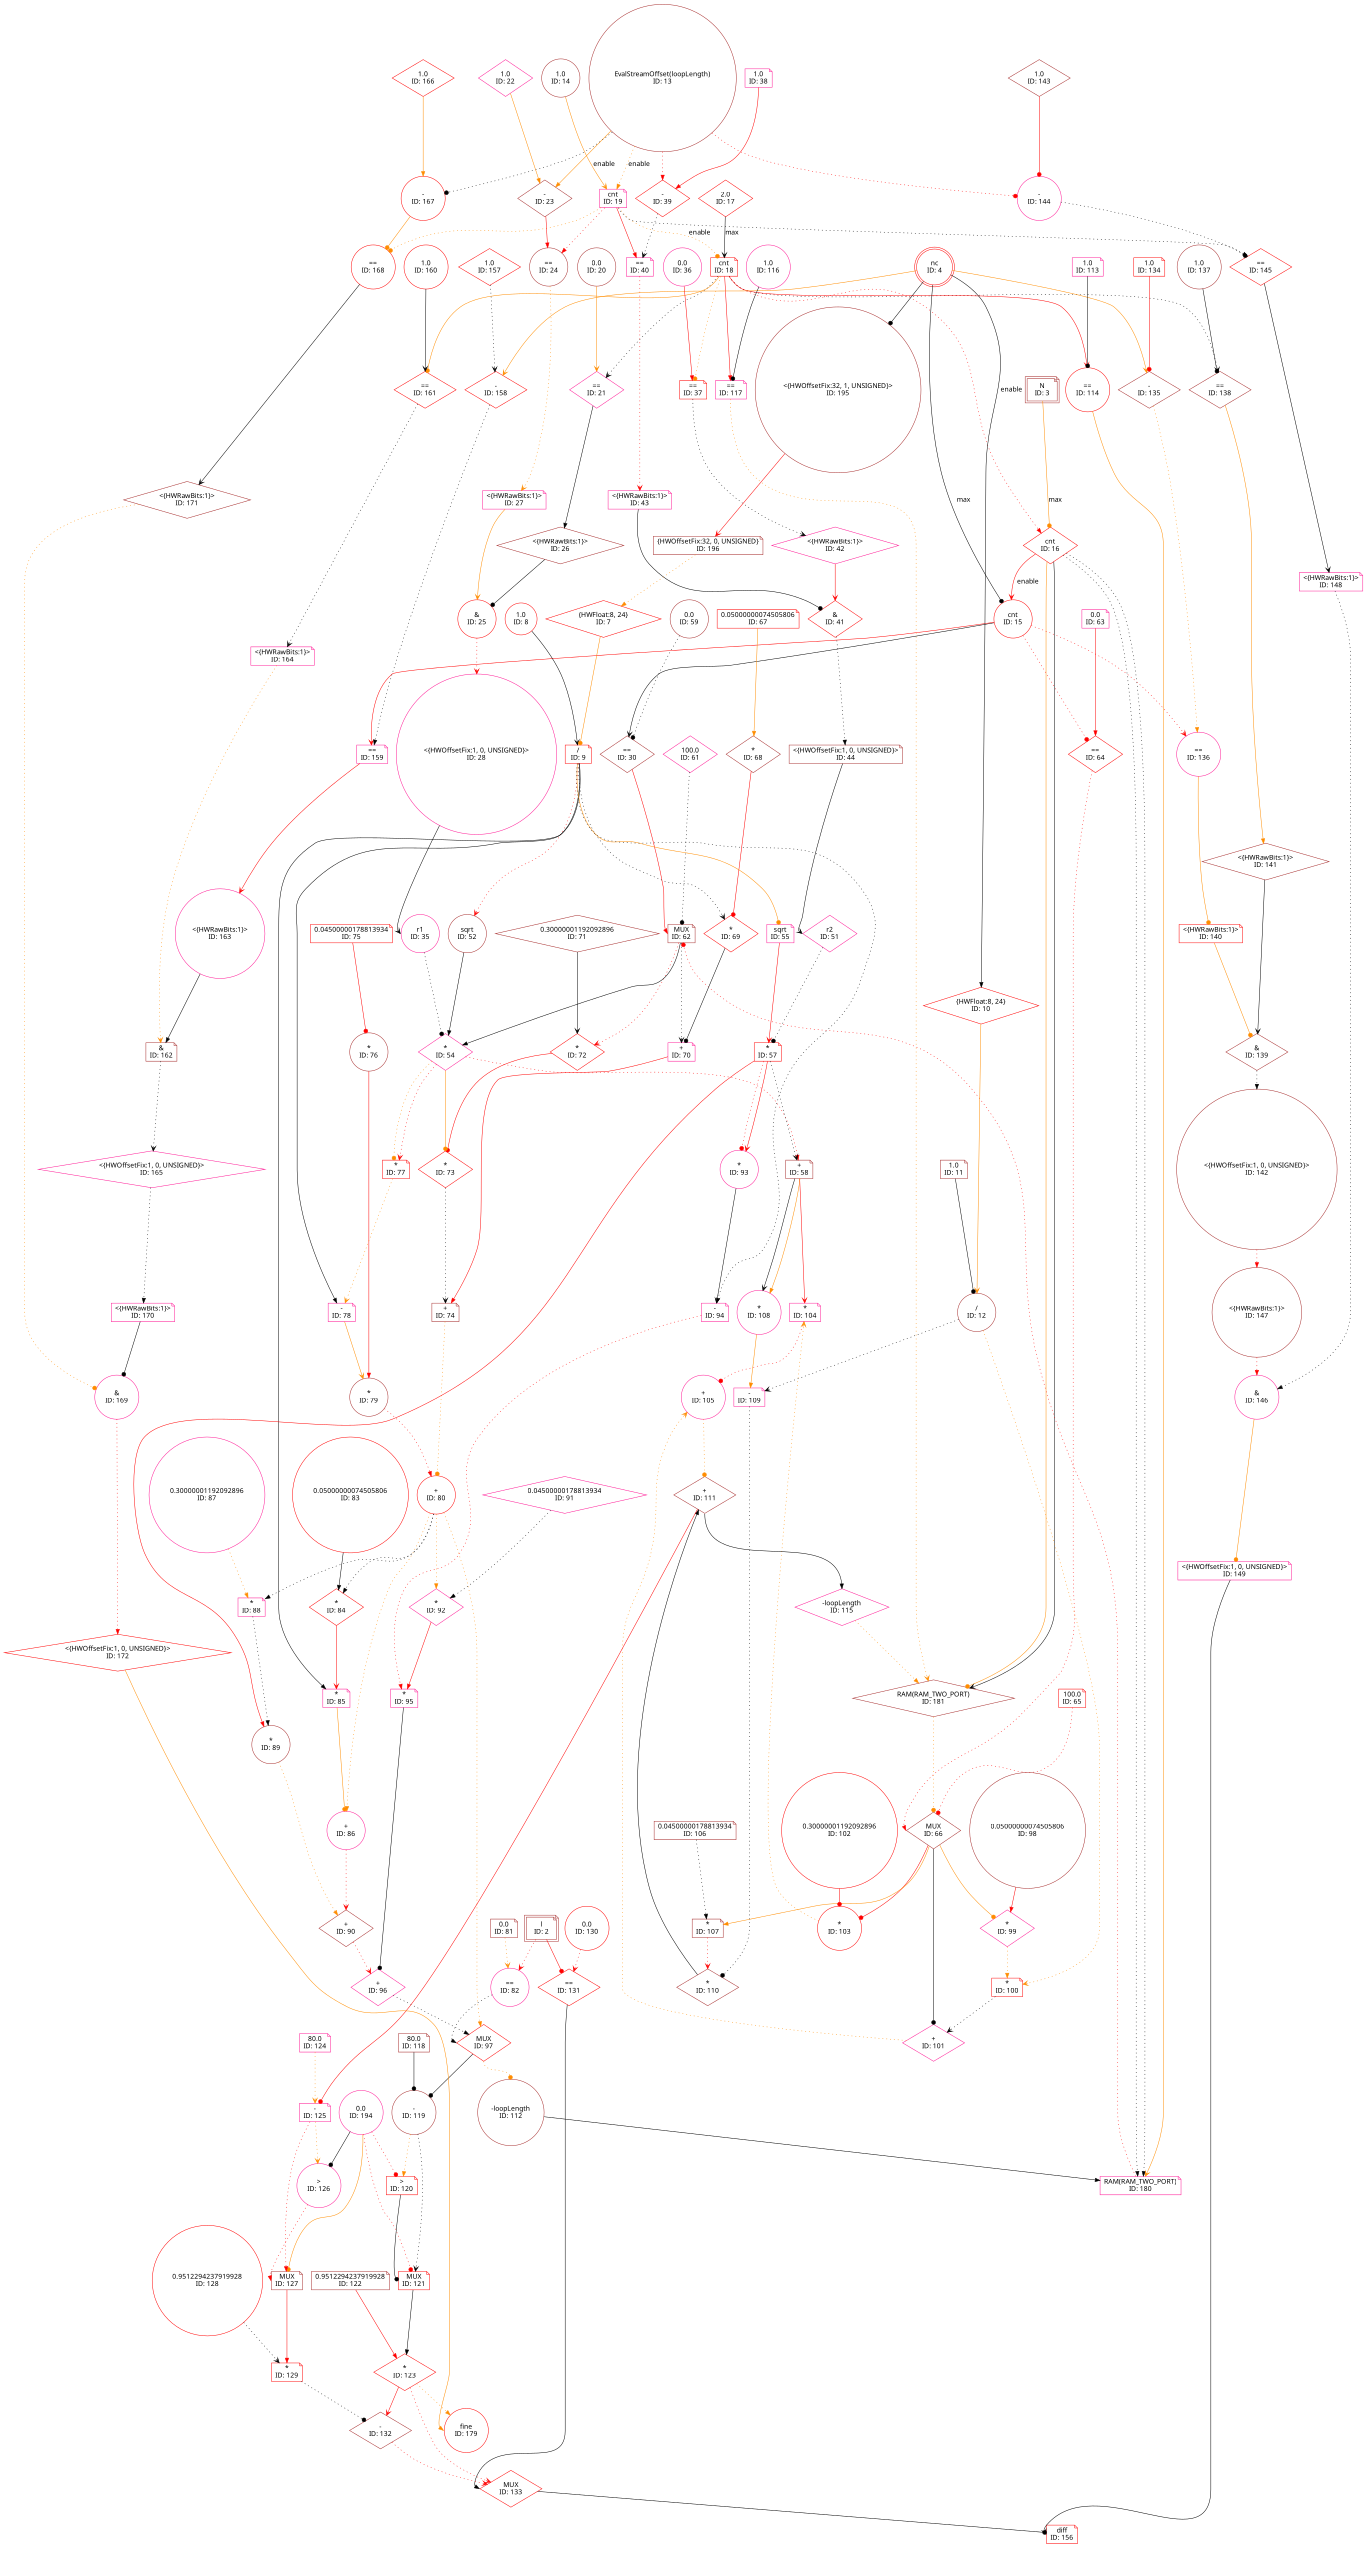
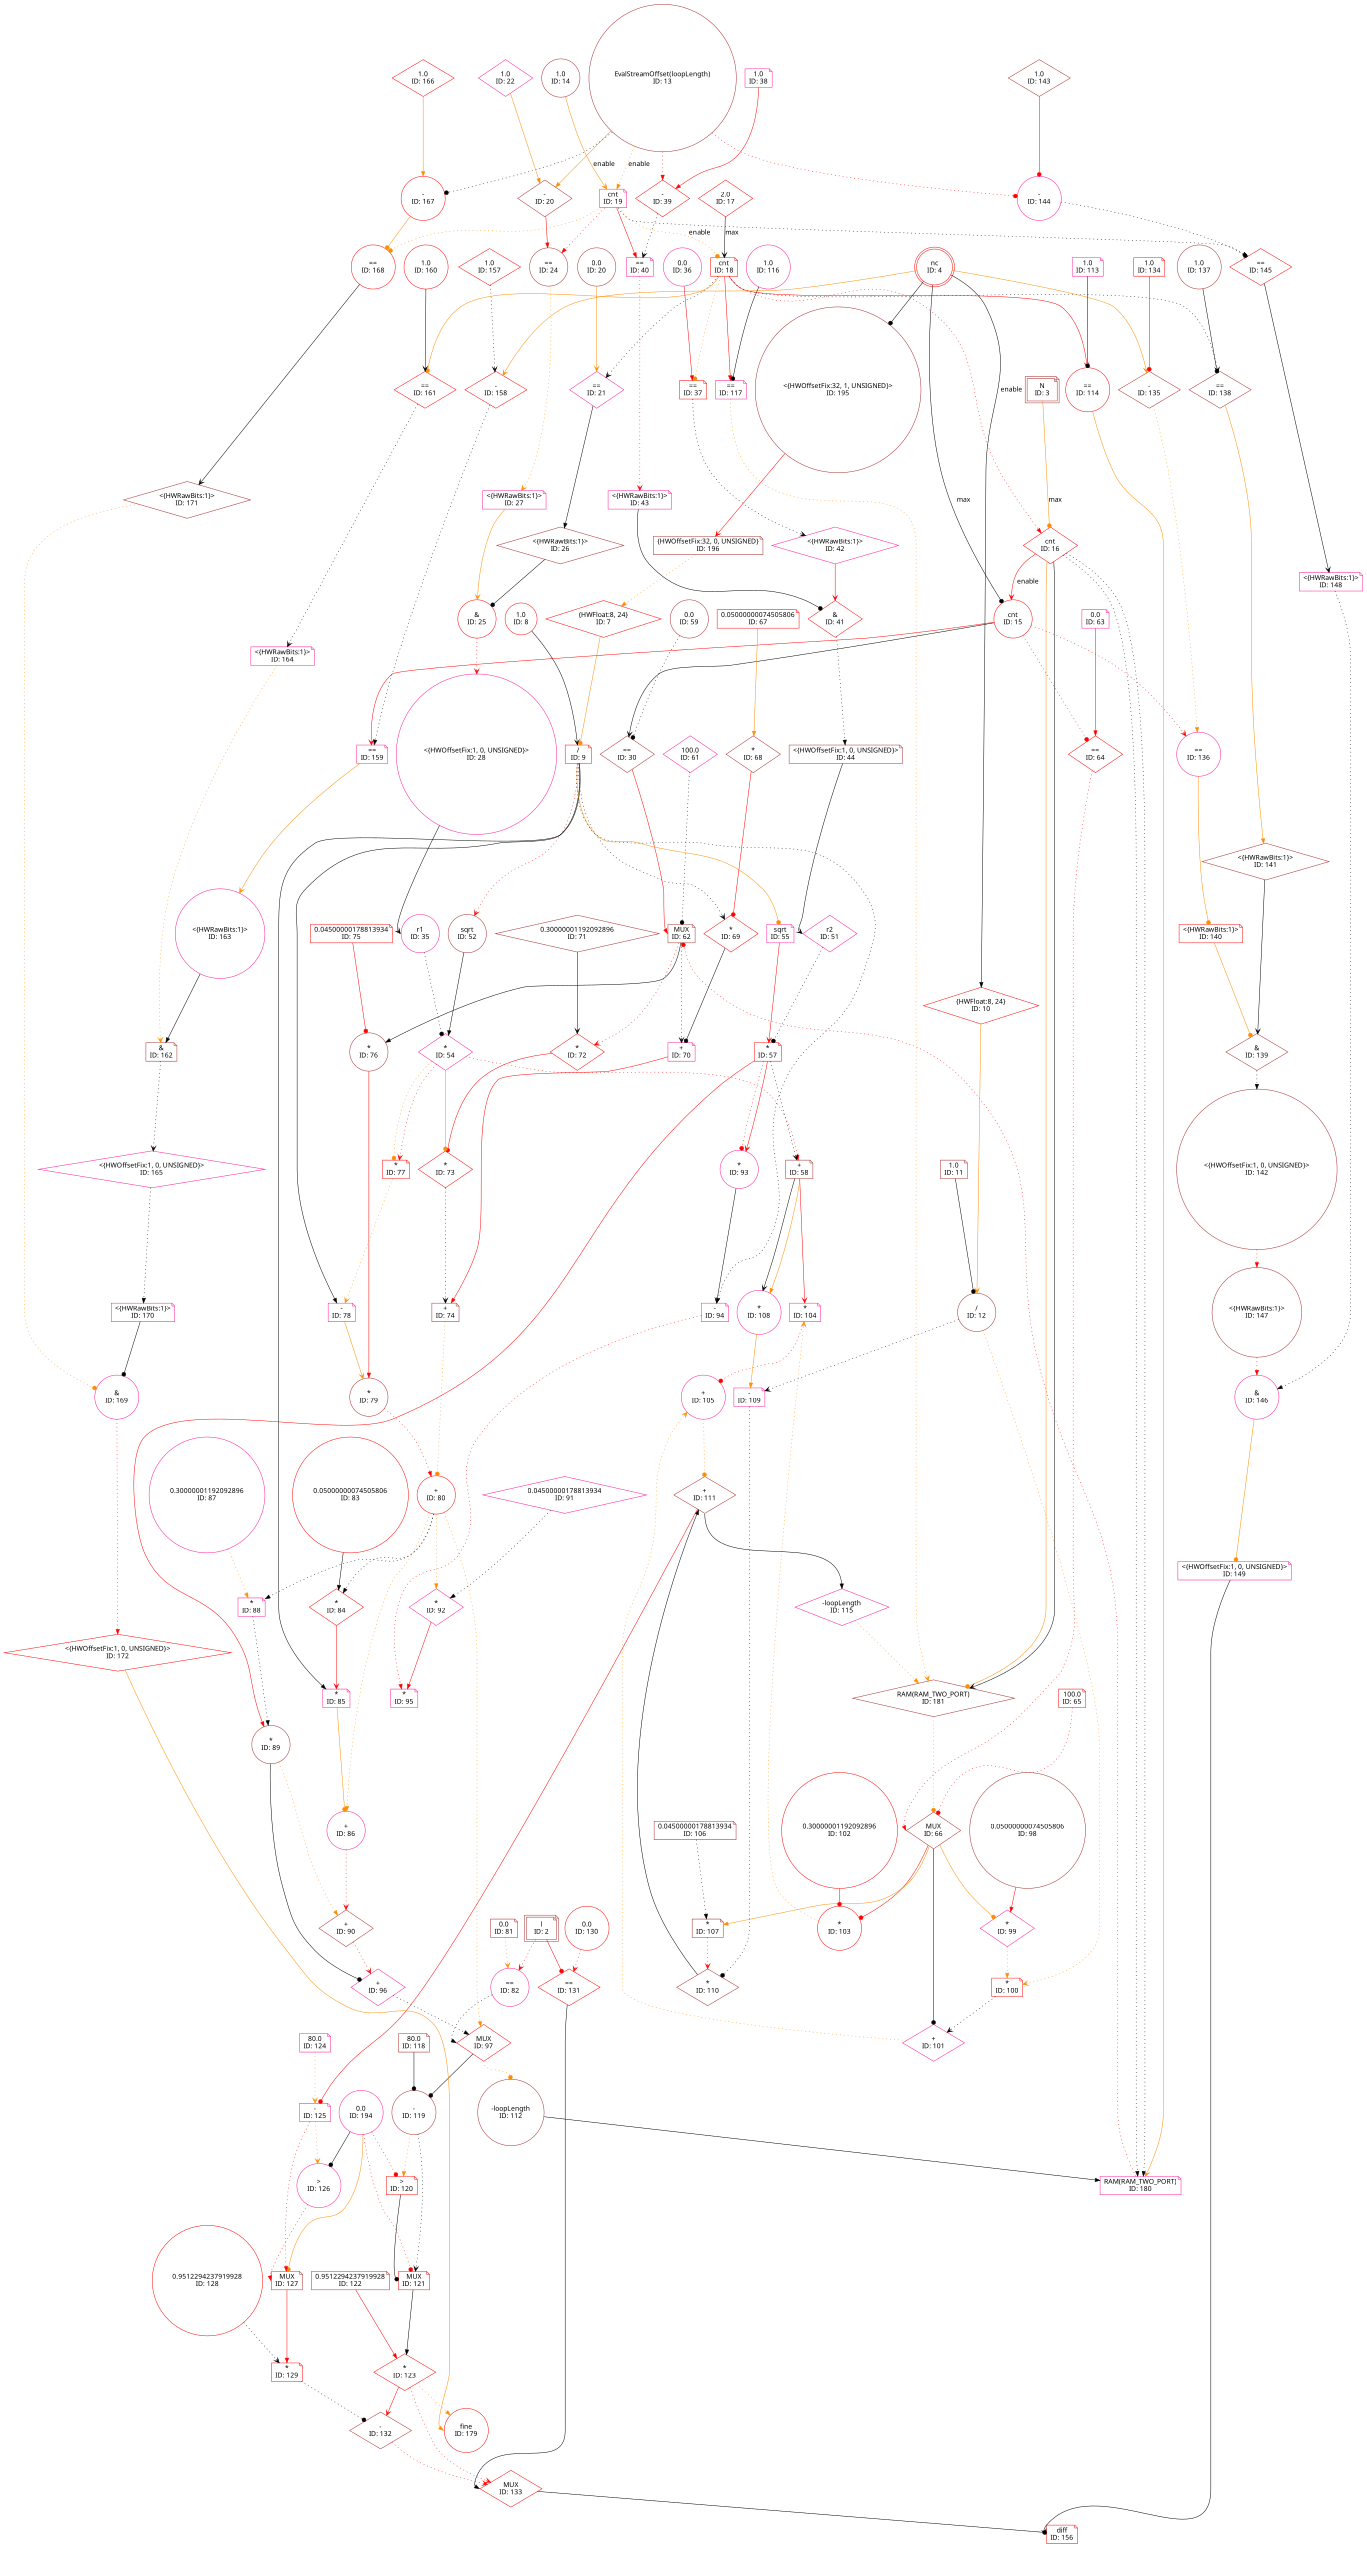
(545, 198) -> (545, 198)
(294, 819) -> (294, 819)
(584, 1002) -> (542, 986)
(392, 1837) -> (283, 1887)
